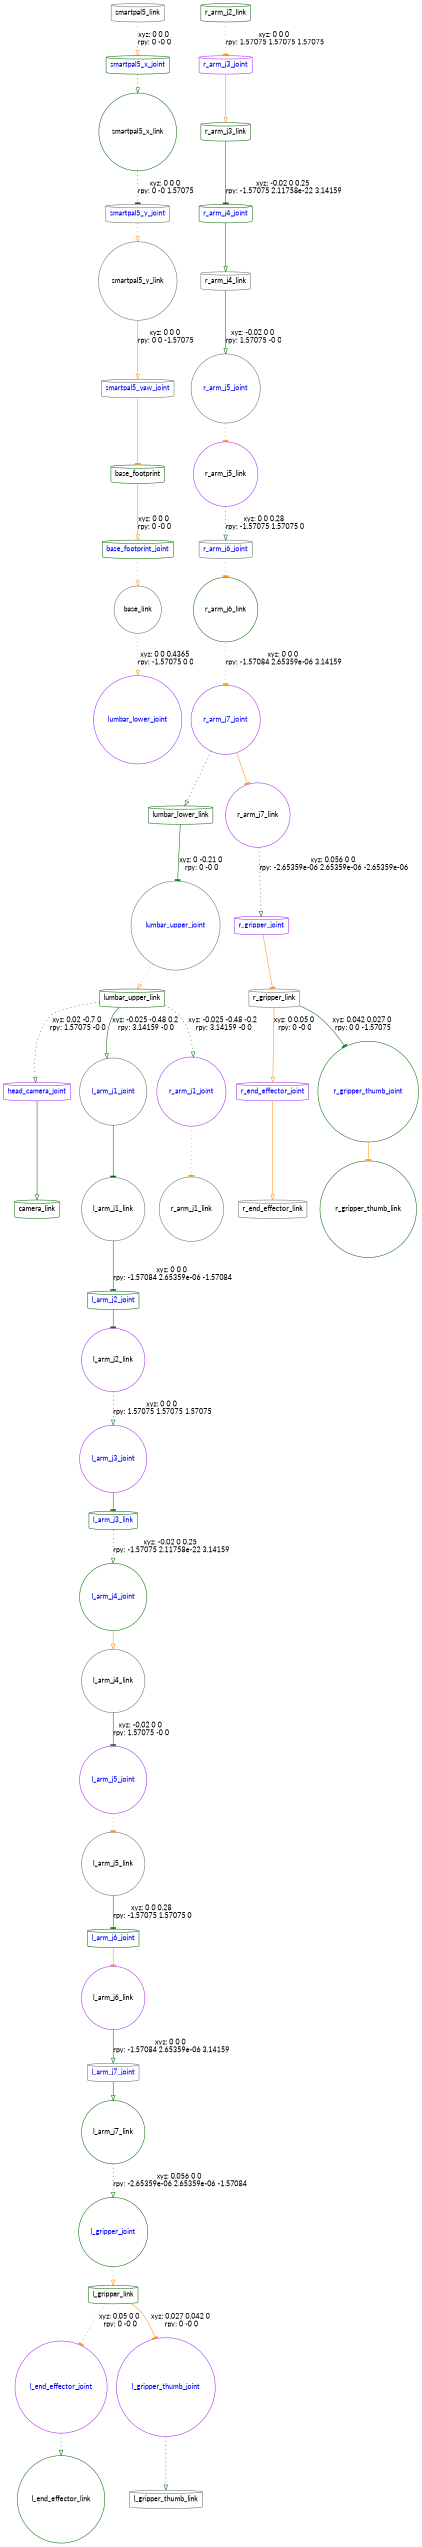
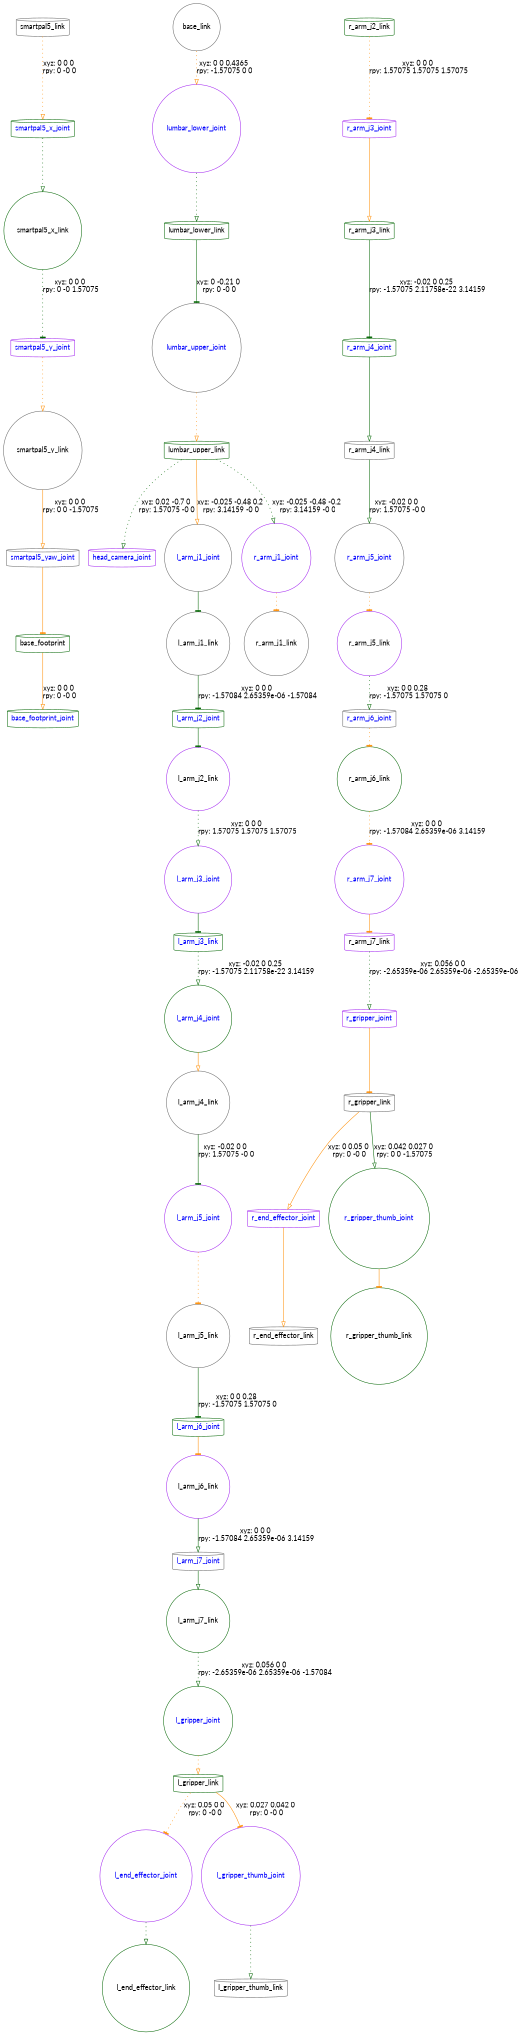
(138, 214) -> (43, 348)
(138, 570) -> none
(199, 776) -> (197, 195)
(258, 815) -> (369, 942)
(325, 1022) -> (372, 1137)
(108, 1029) -> (197, 489)
(37, 1209) -> none
